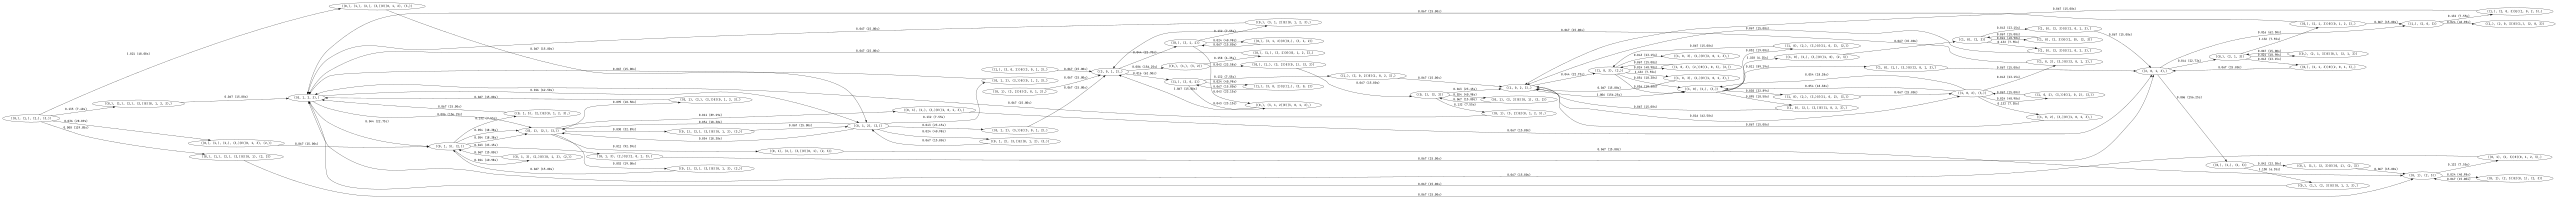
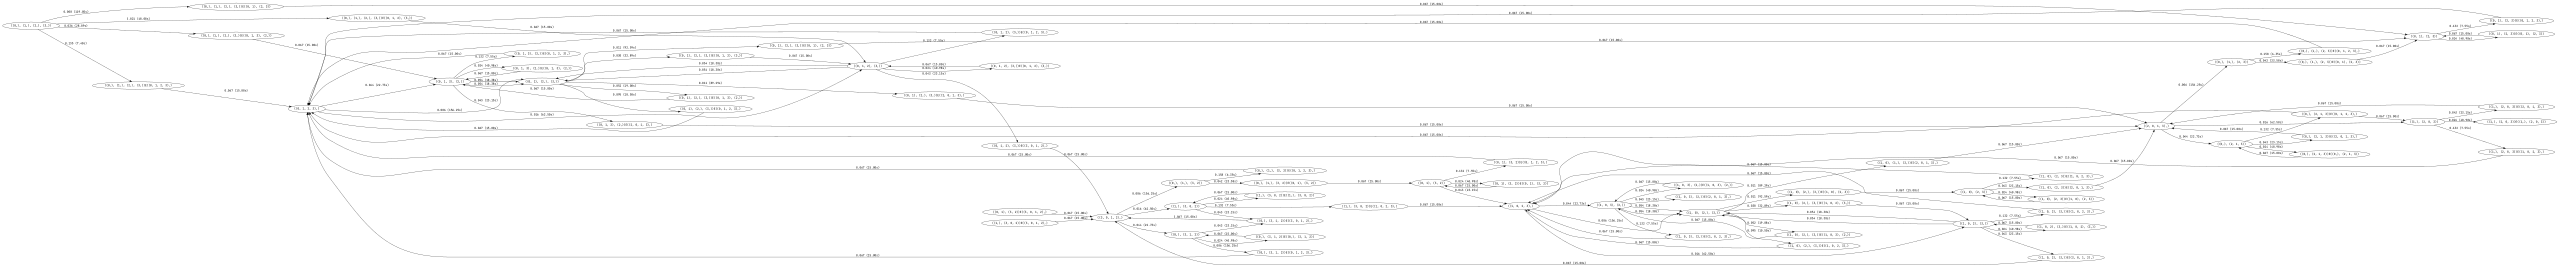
(1225, 31) -> (1226, 246)
(1758, 58) -> (1759, 197)
none -> (2516, 107)
